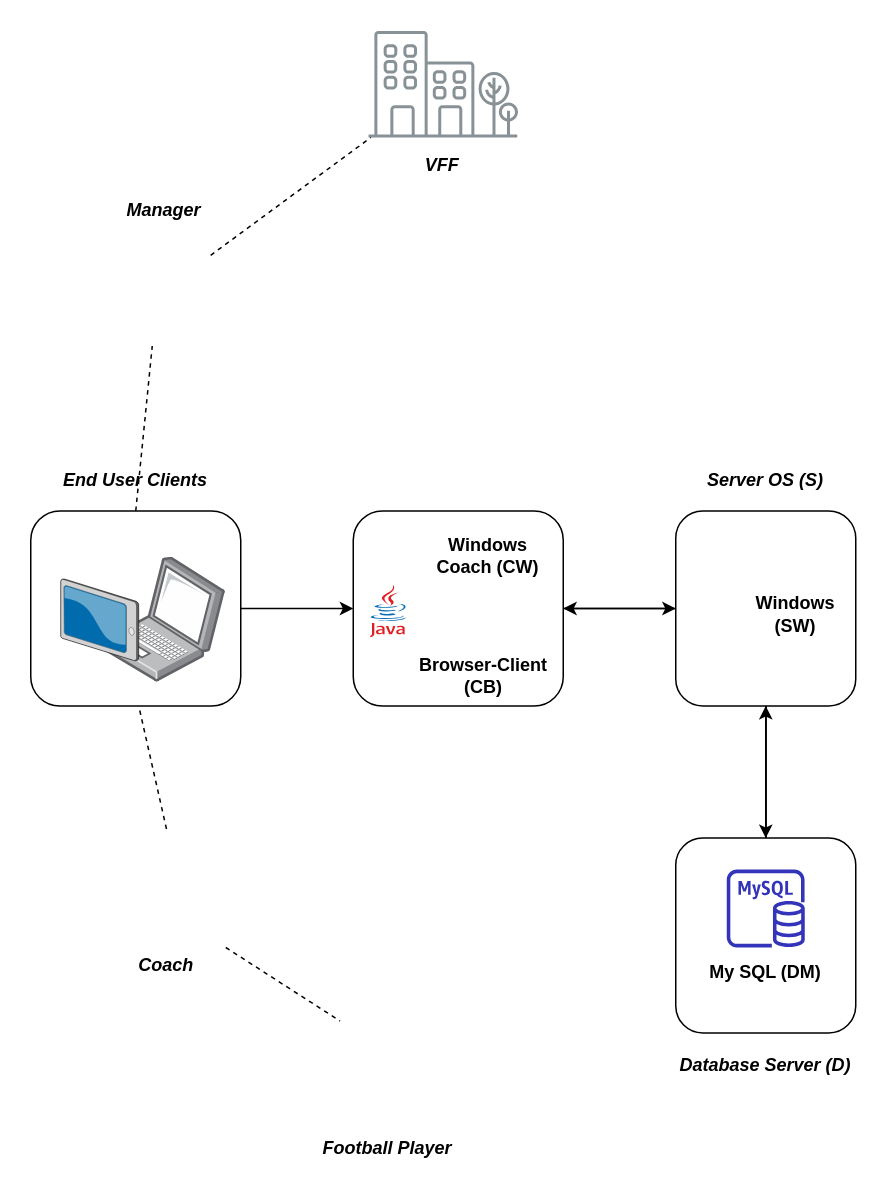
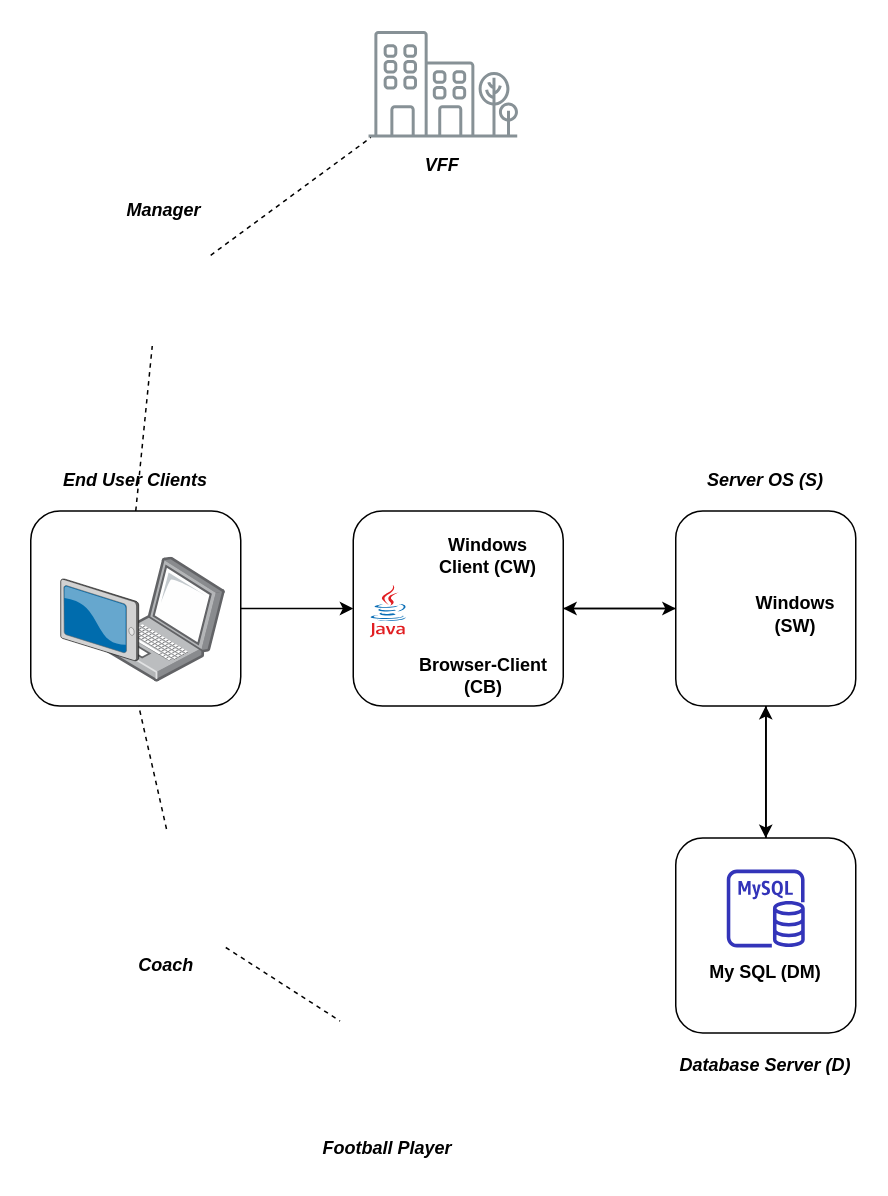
(488, 556) -> (488, 556)
